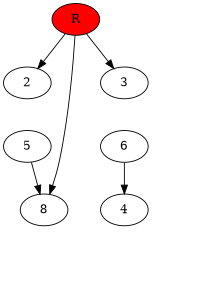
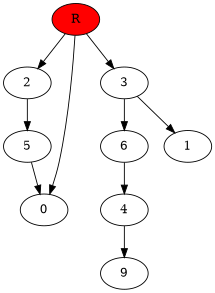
none -> (27, 110)
none -> (124, 110)
none -> (188, 146)
(44, 210) -> (44, 210)
none -> (124, 273)
